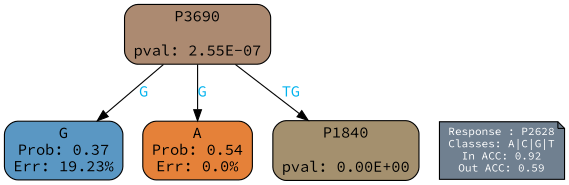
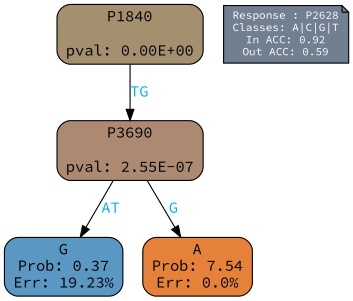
(267, 89) -> (130, 87)
(144, 92) -> (111, 209)
(198, 151) -> (198, 267)
